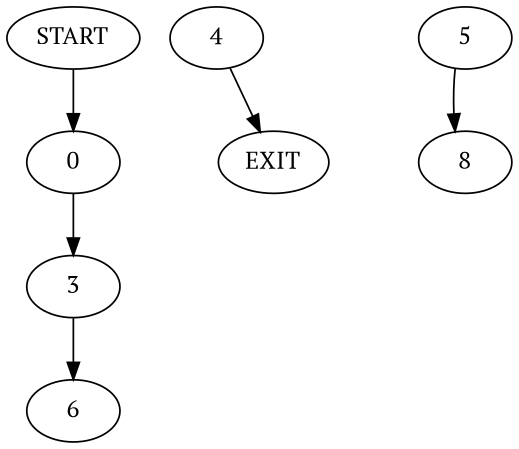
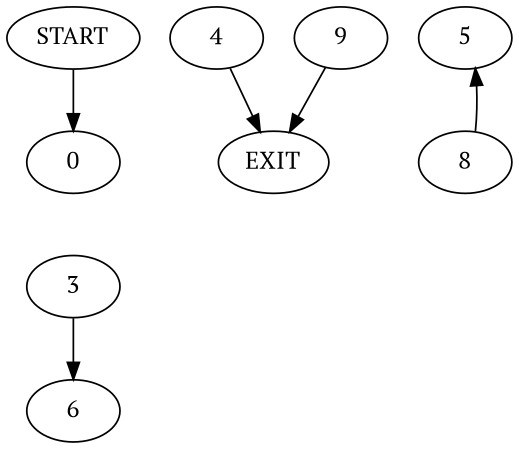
none -> (341, 38)
(454, 91) -> (477, 109)
(73, 216) -> none
